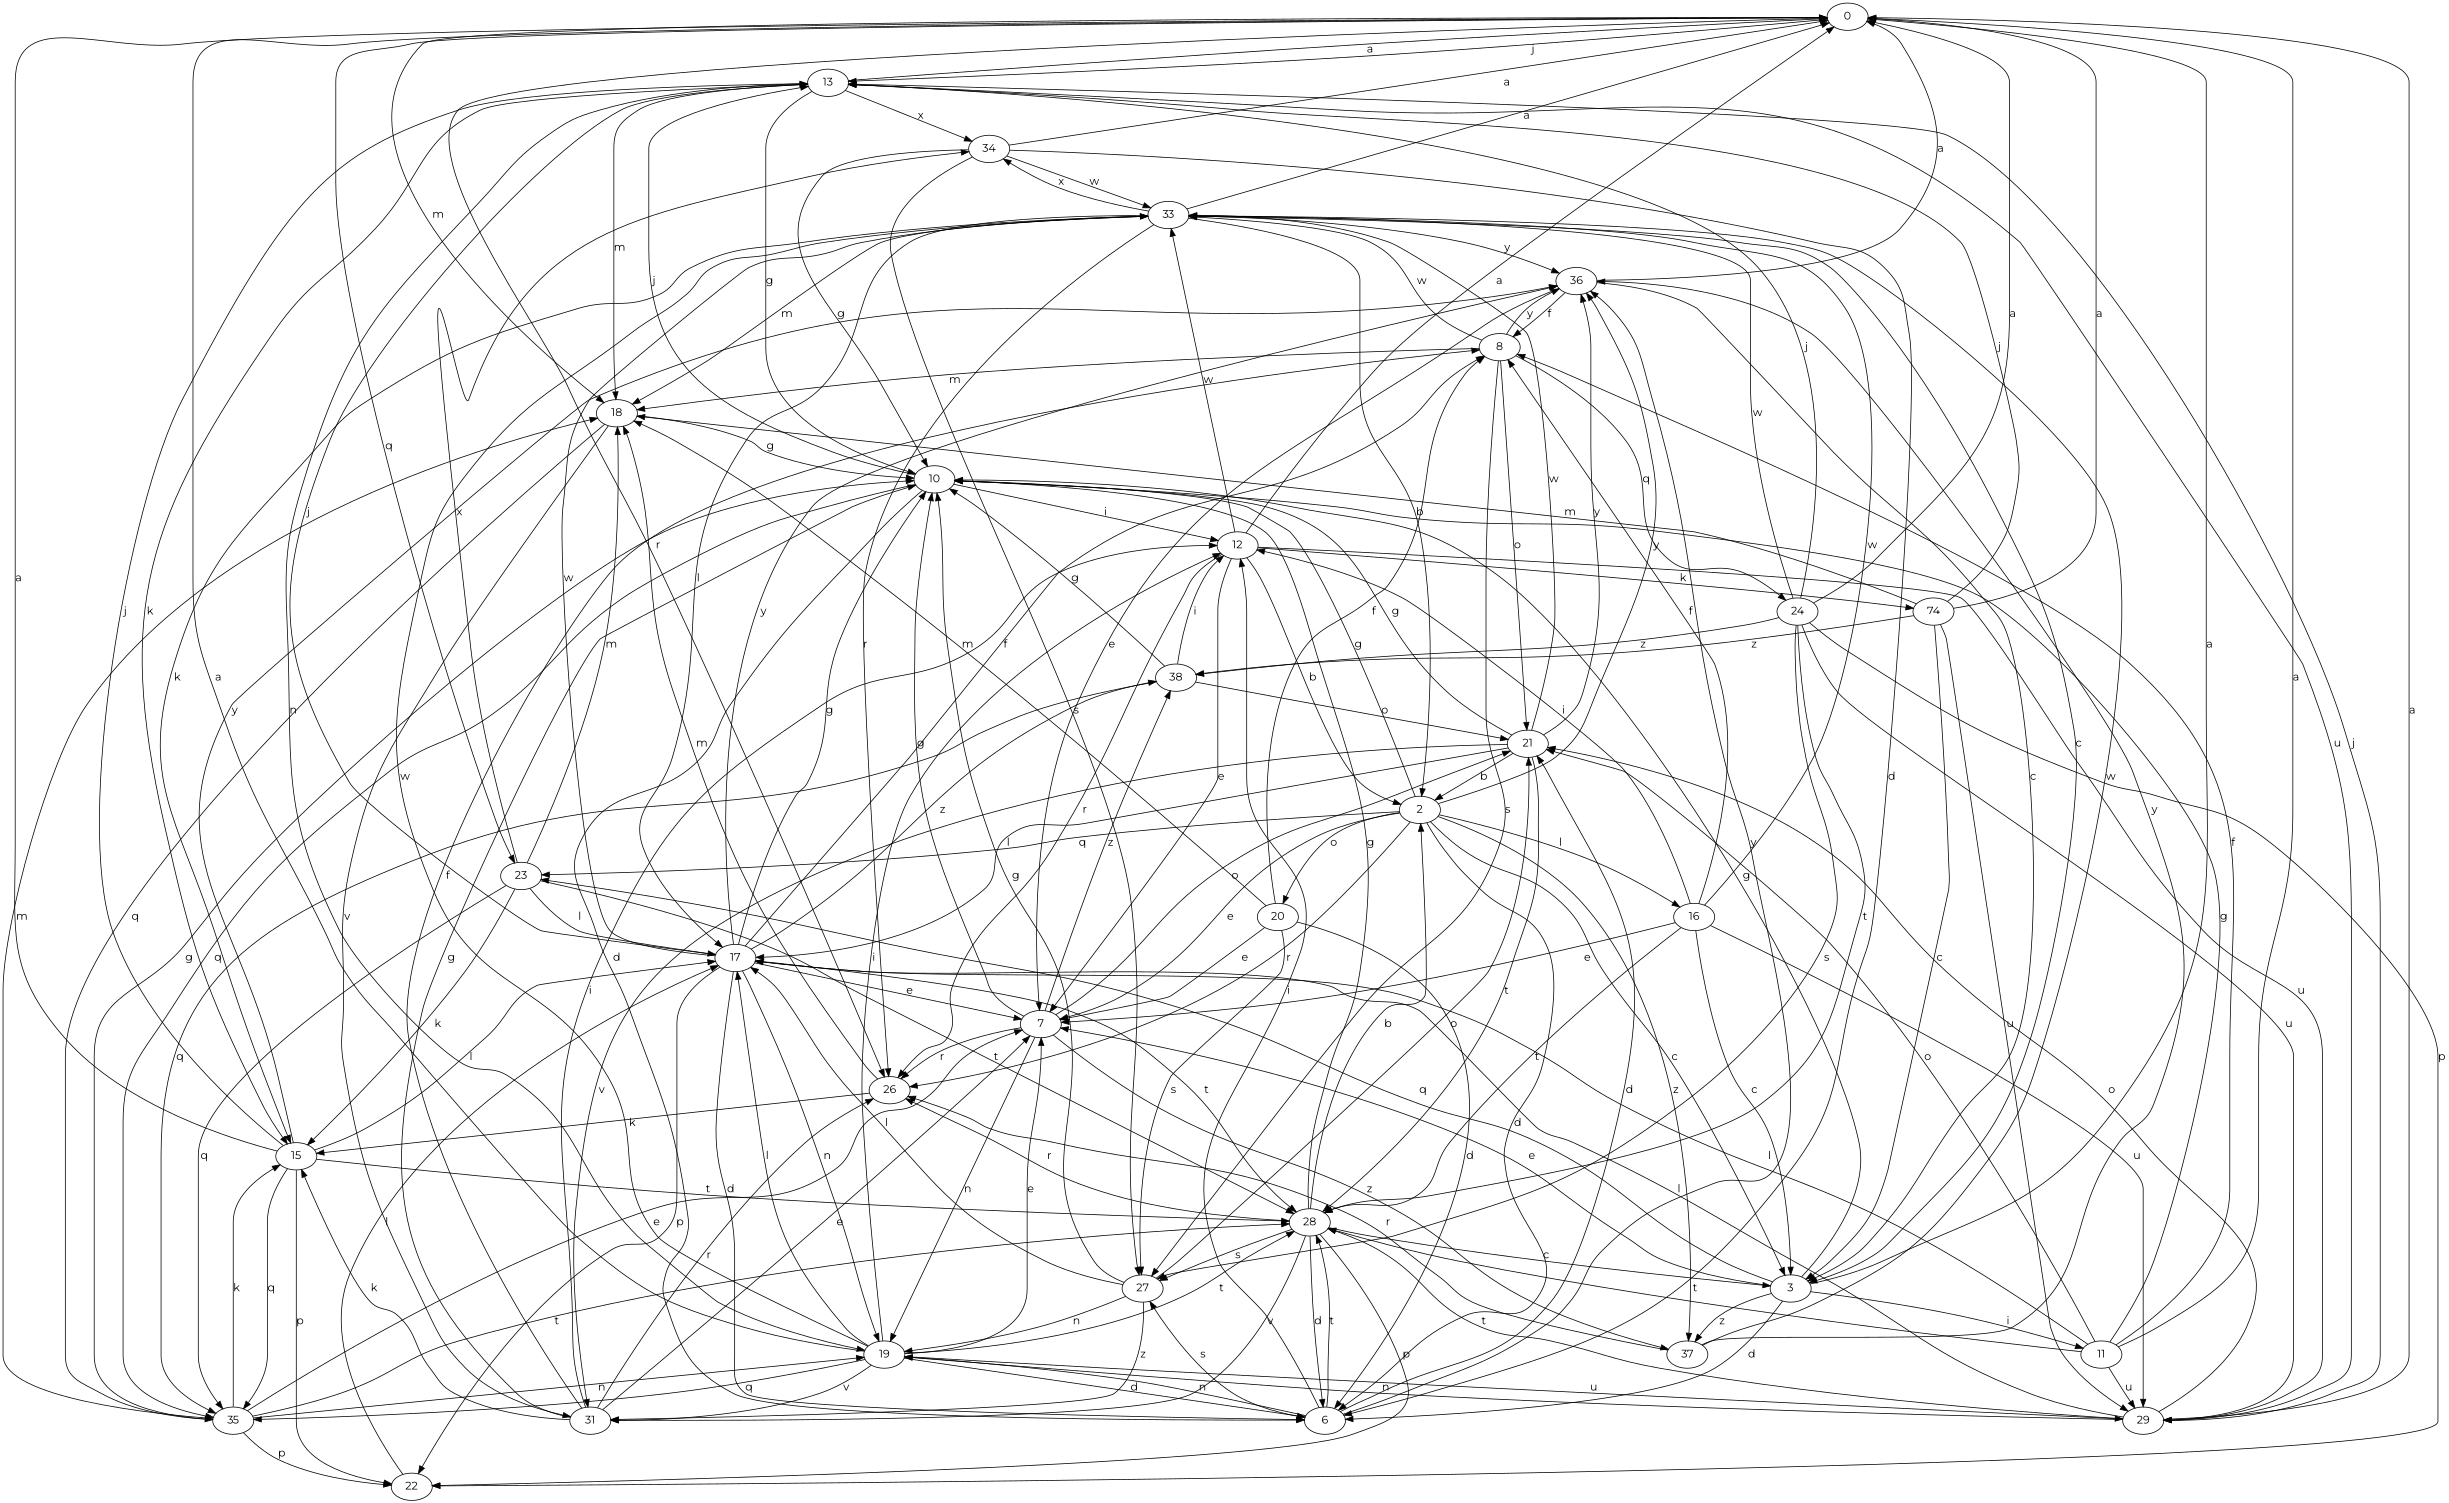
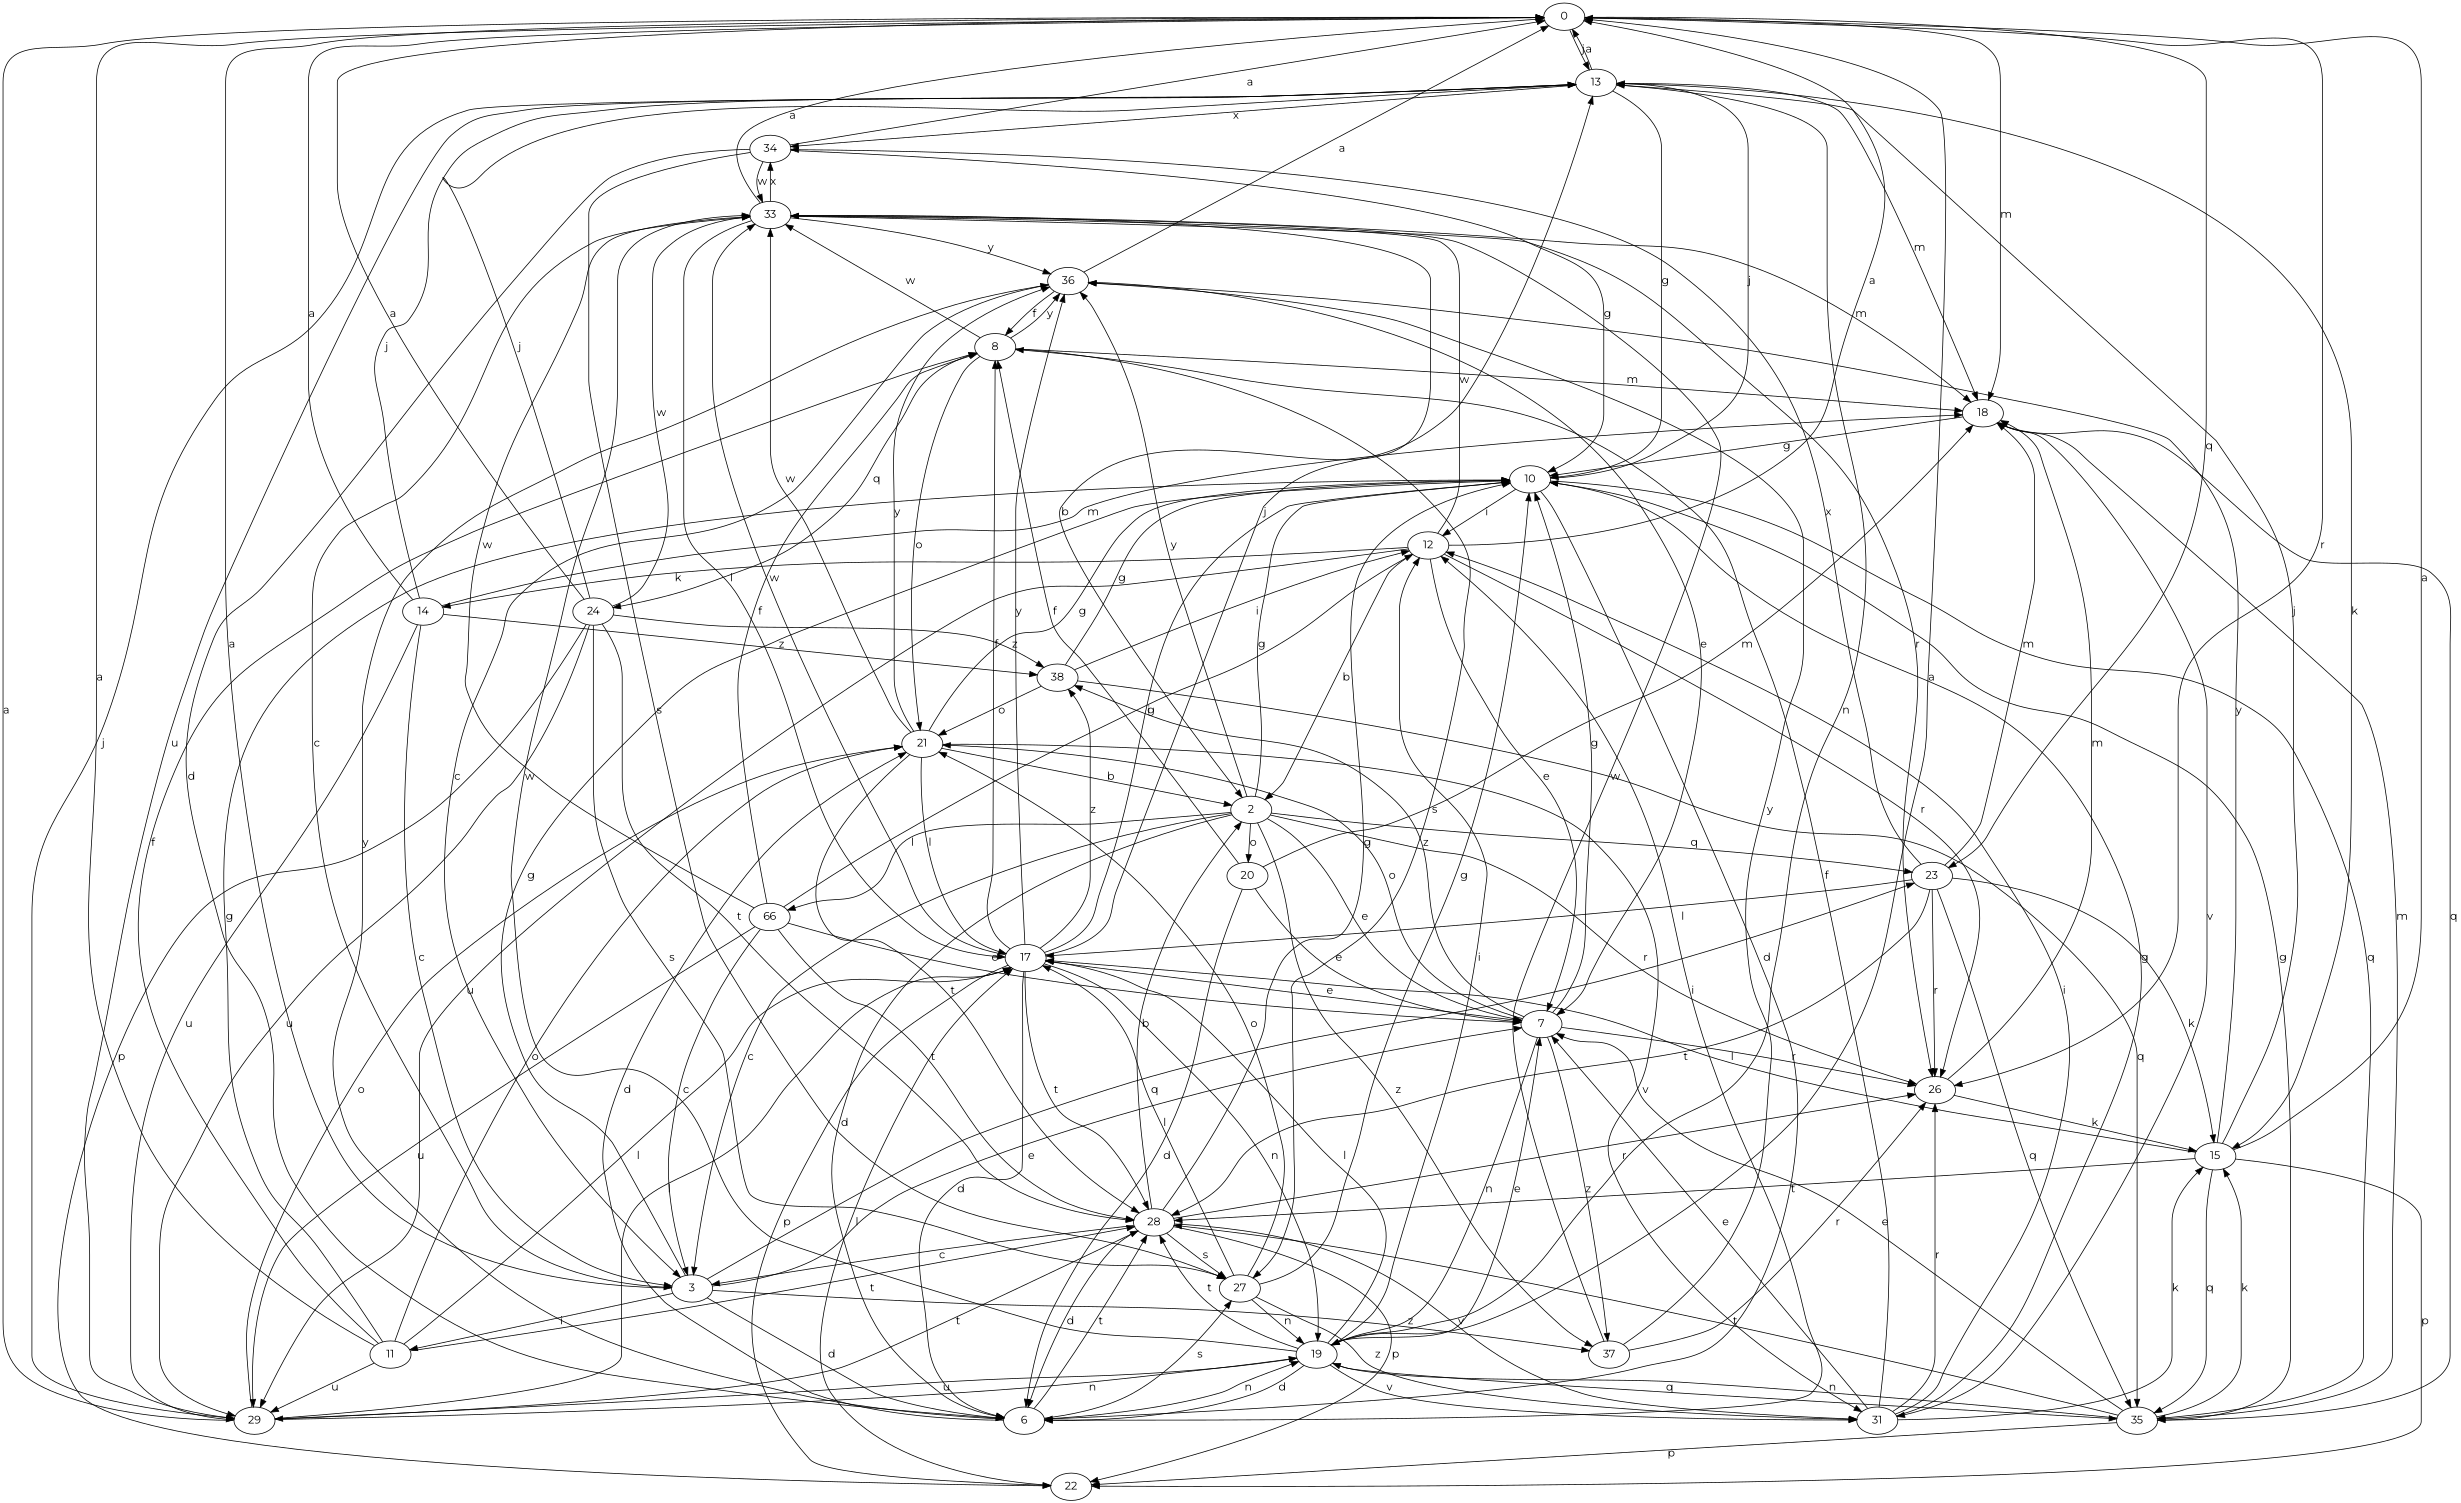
(364, 403) -> none
(1933, 612) -> (423, 612)
(1694, 917) -> (770, 917)
none -> (1933, 979)
(1177, 1070) -> none
